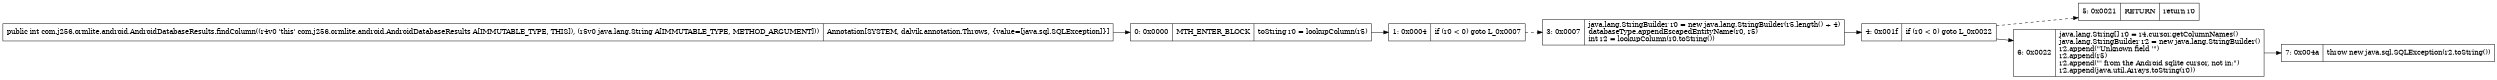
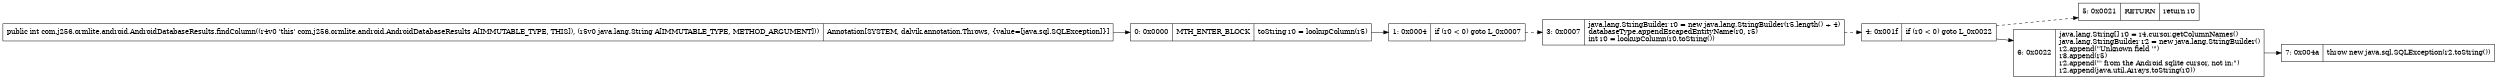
(1851, 32) -> (1851, 32)
(1652, 39) -> (1652, 39)
(2083, 56) -> (2083, 56)
